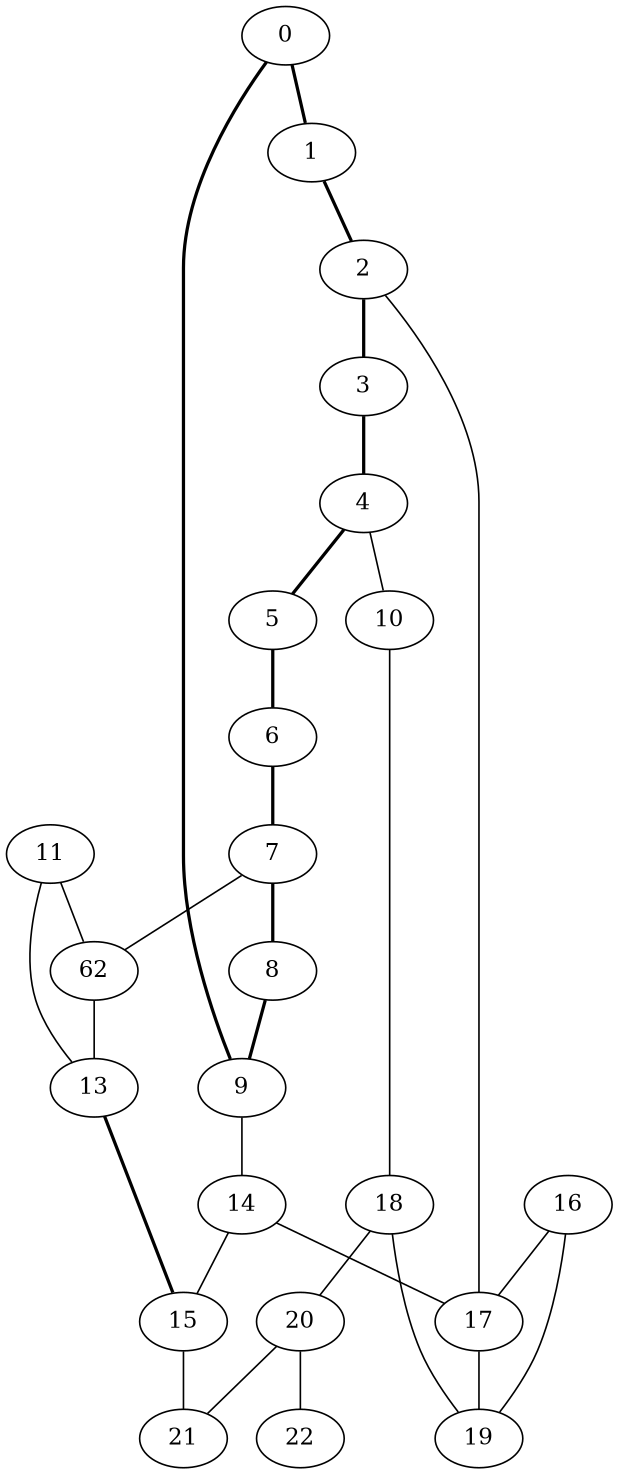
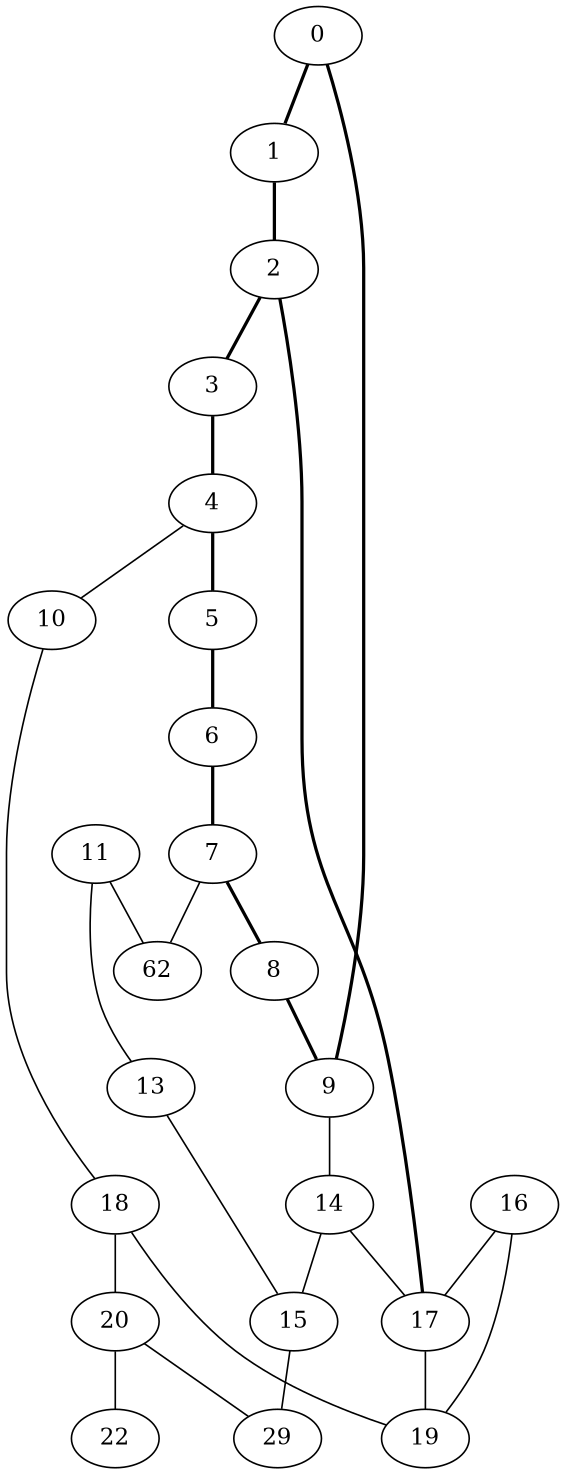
(479, 782) -> (307, 803)
(94, 1030) -> none
(139, 1204) -> (222, 1205)
(183, 1439) -> (278, 1439)
